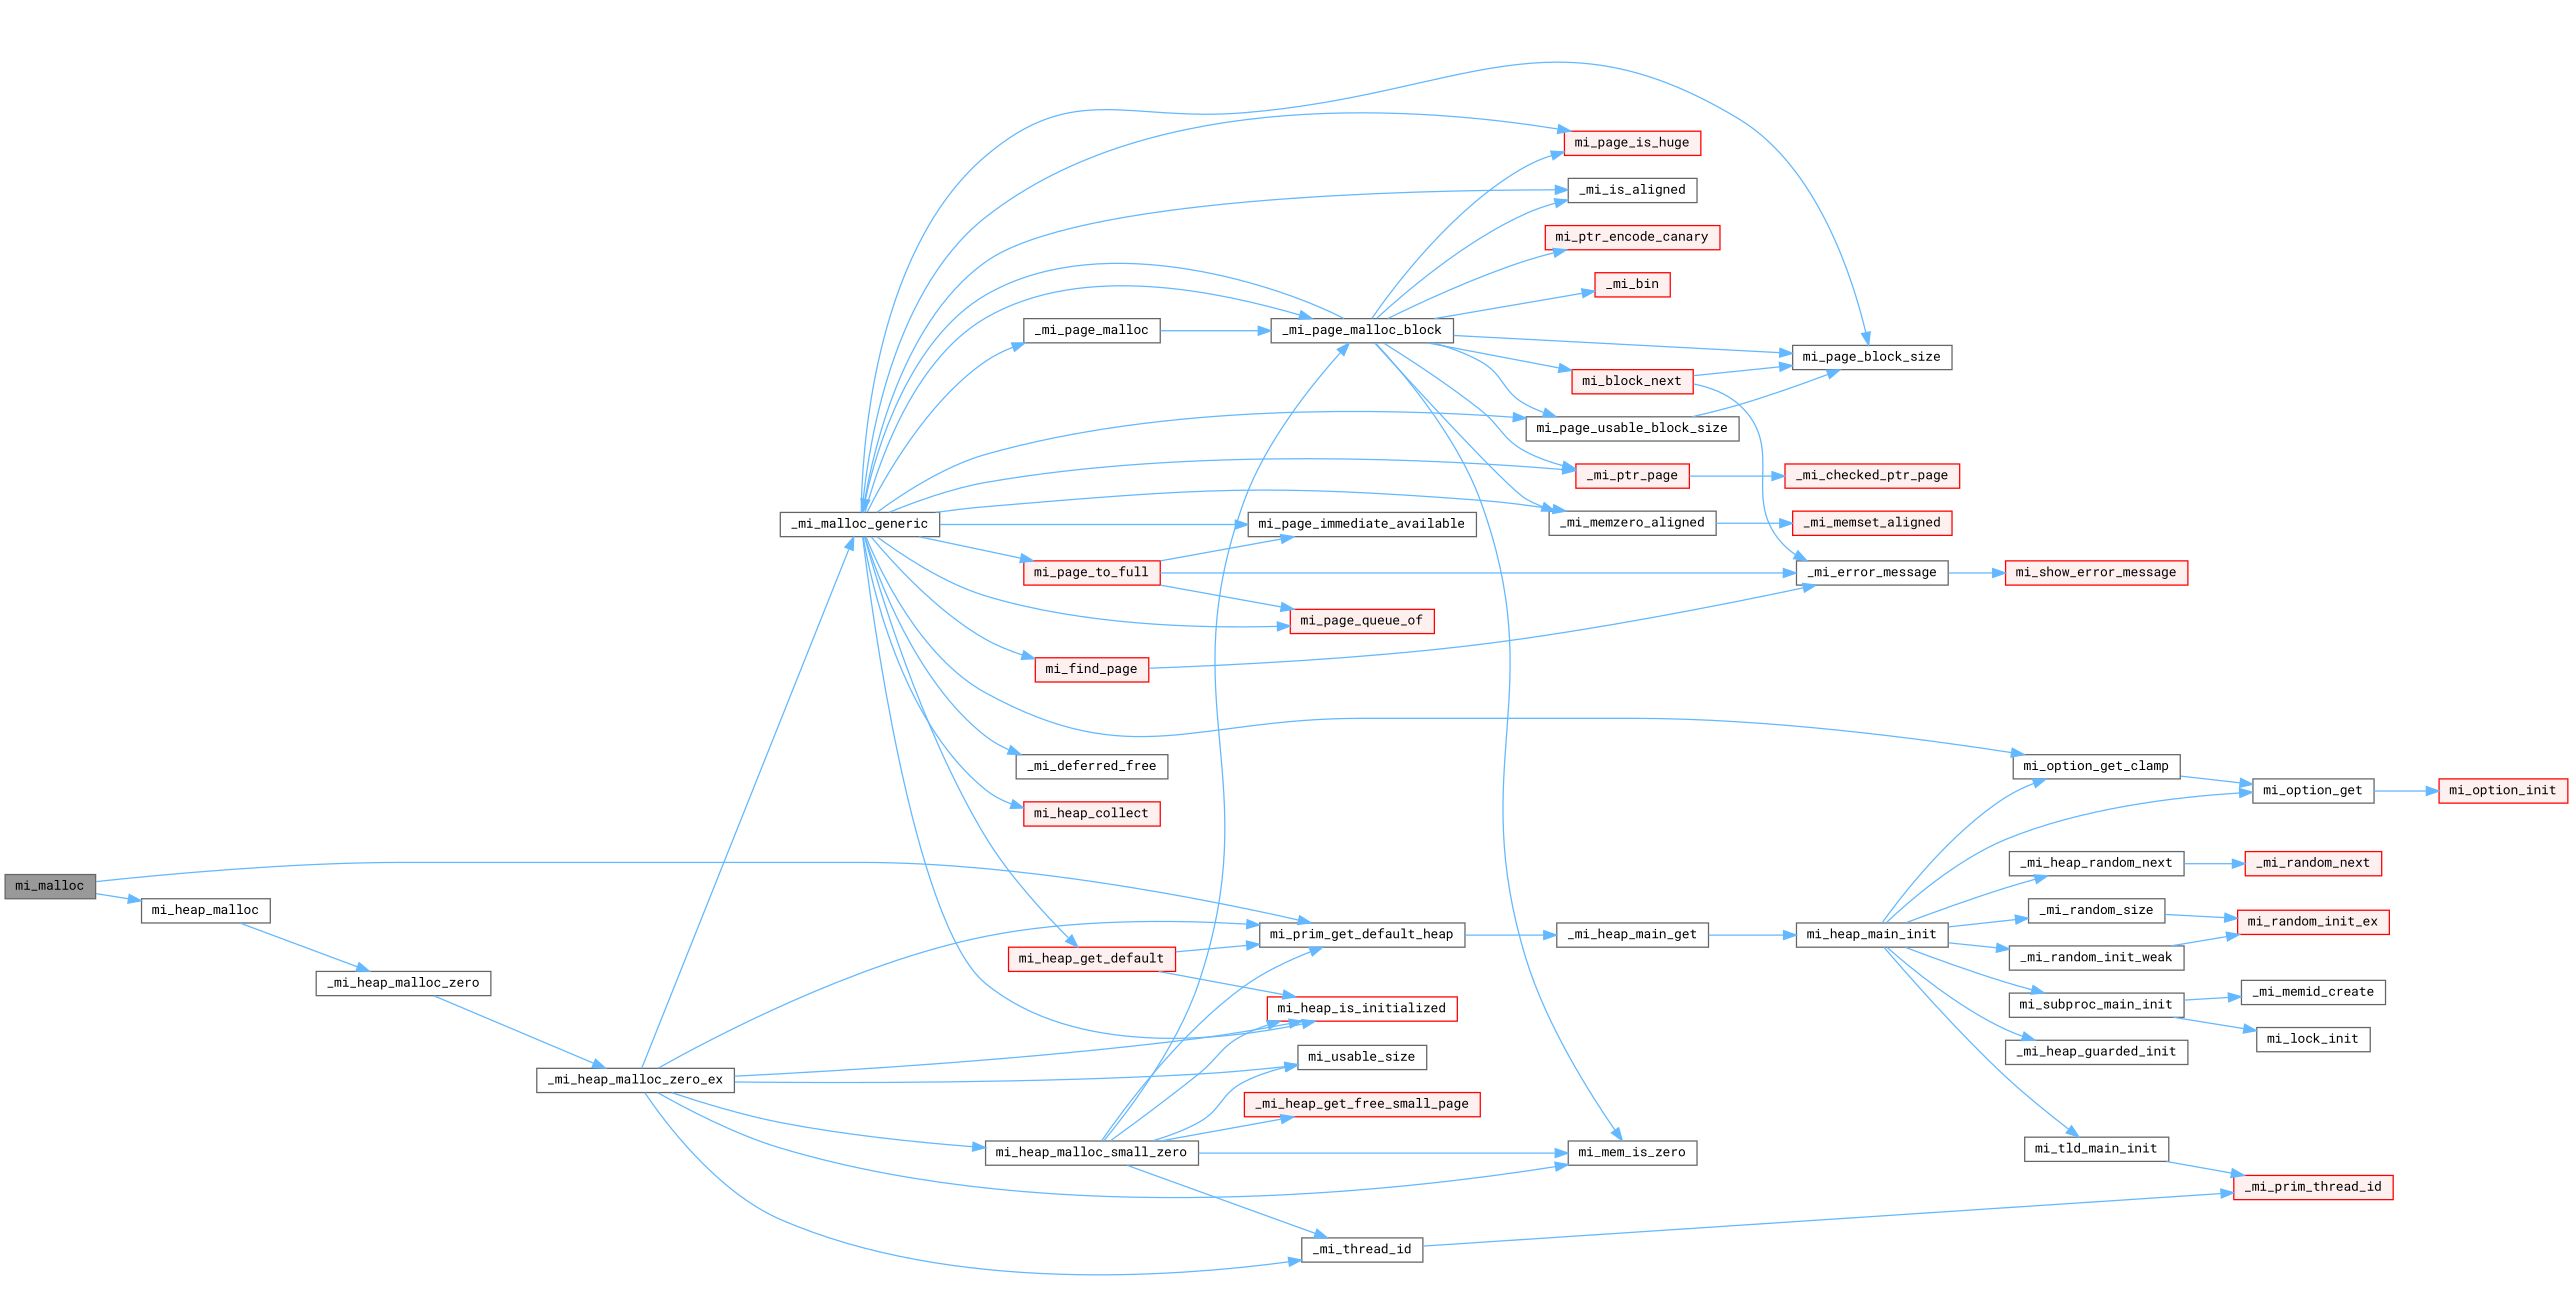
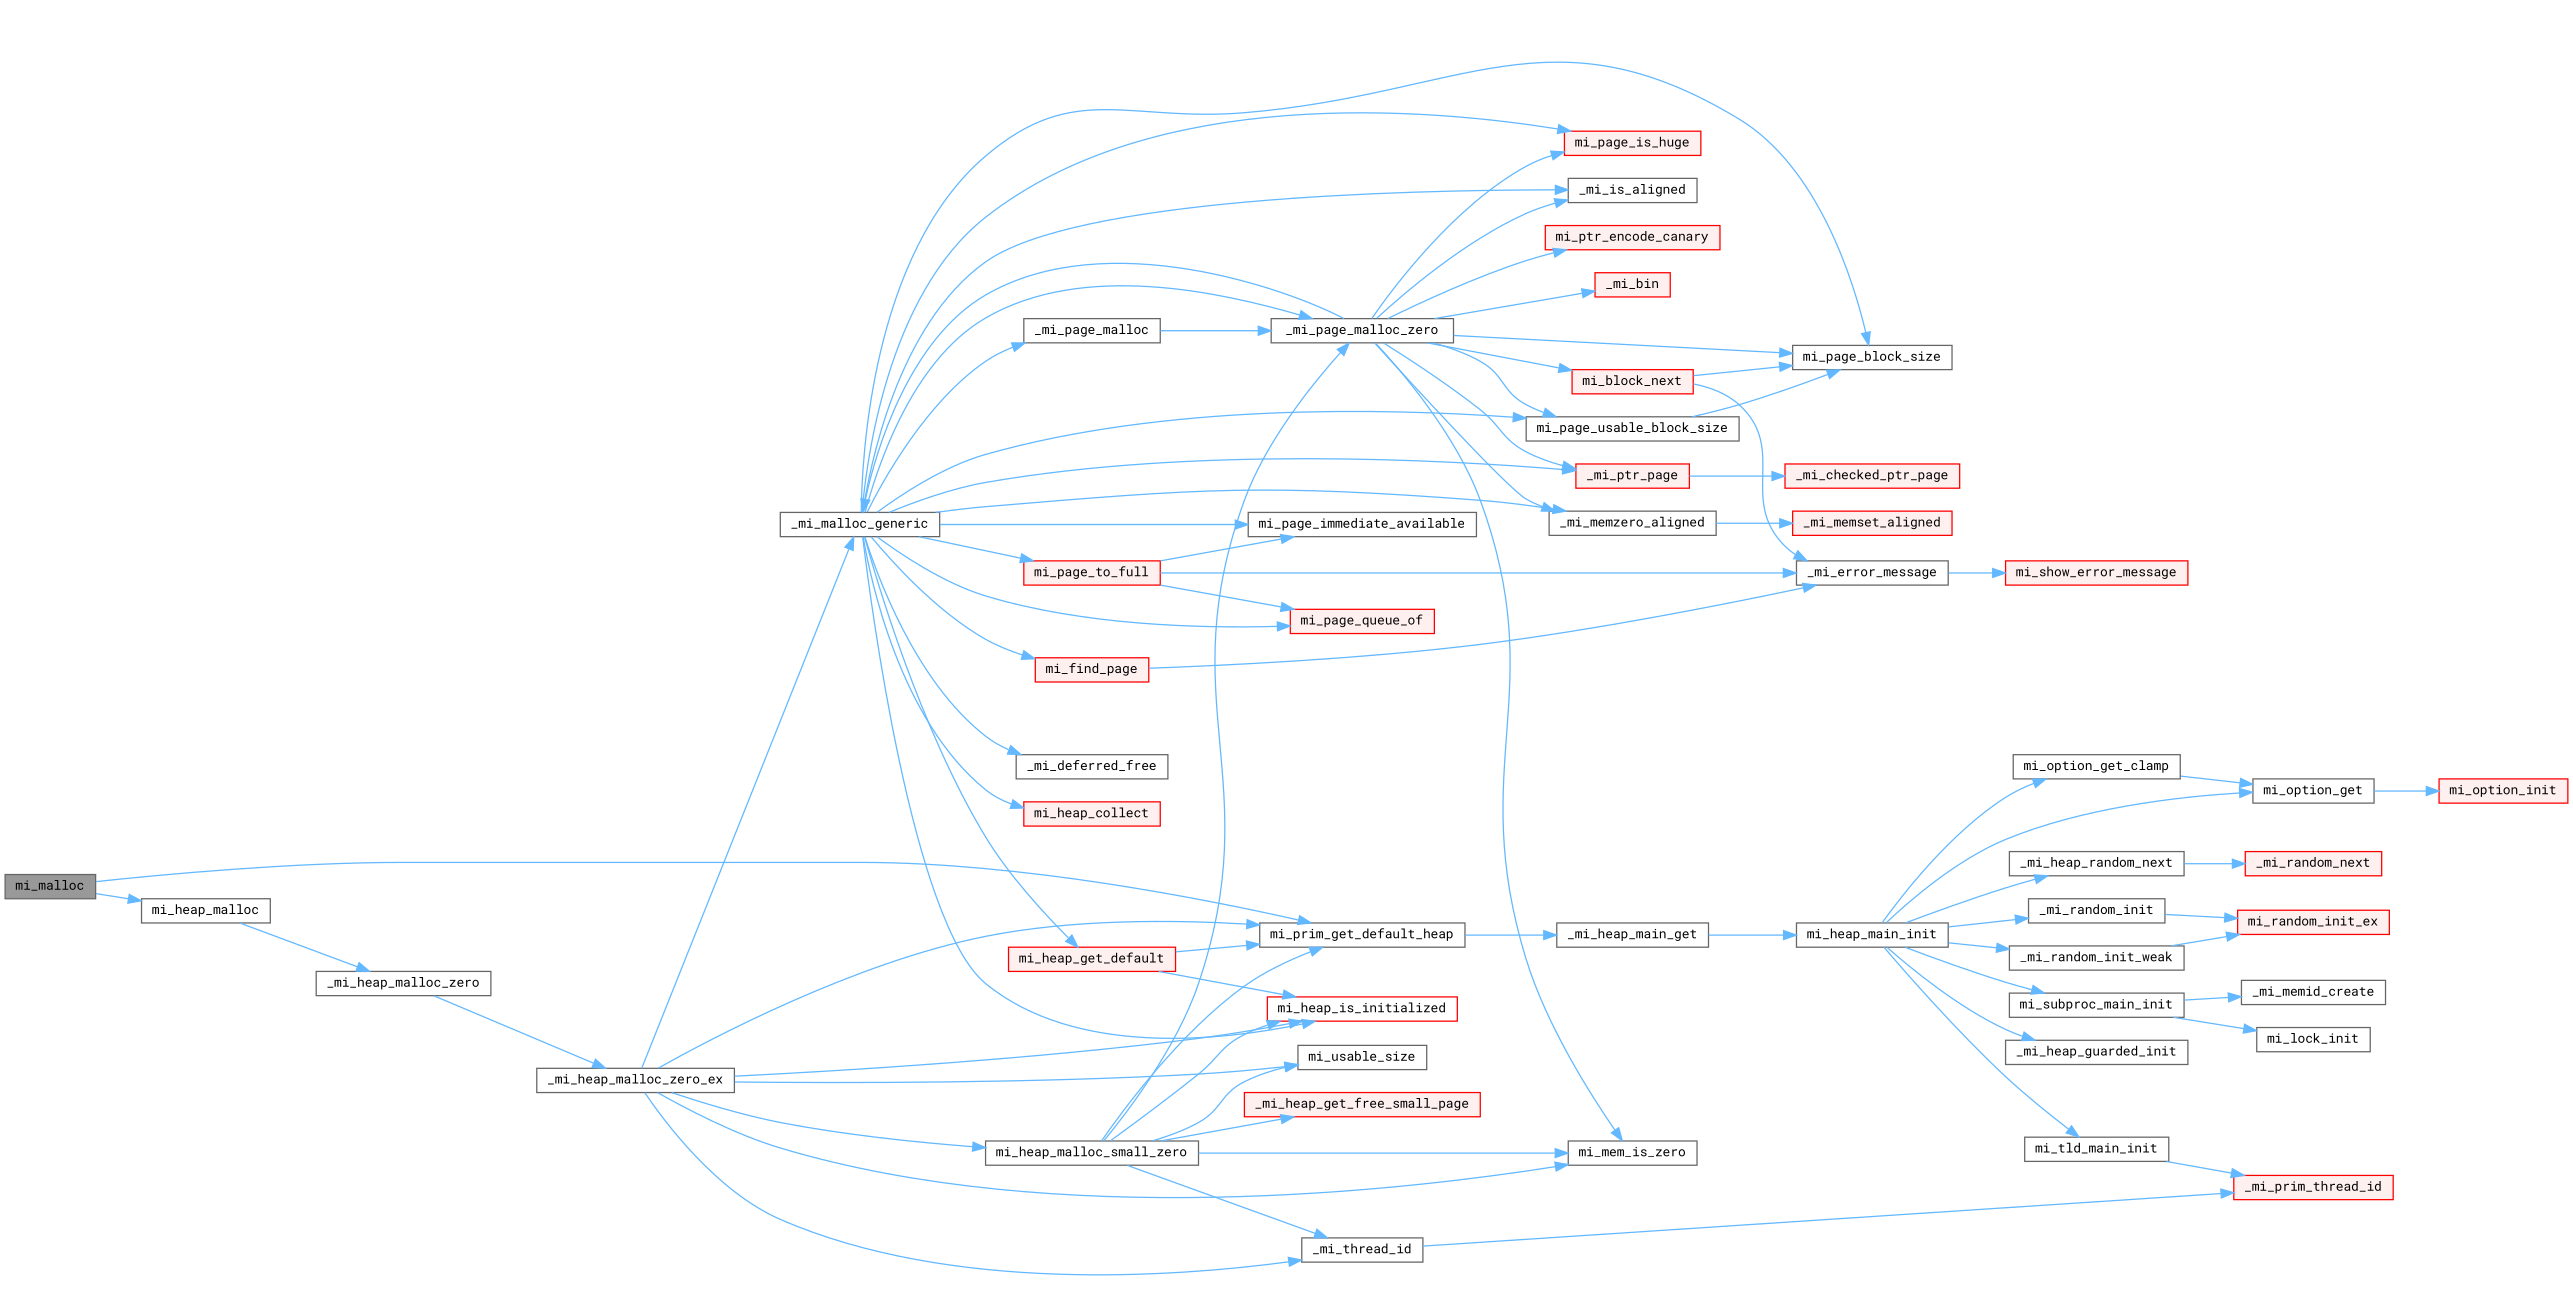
(1362, 331) -> (1362, 331)
(1395, 718) -> none
(2097, 911) -> (2097, 911)
